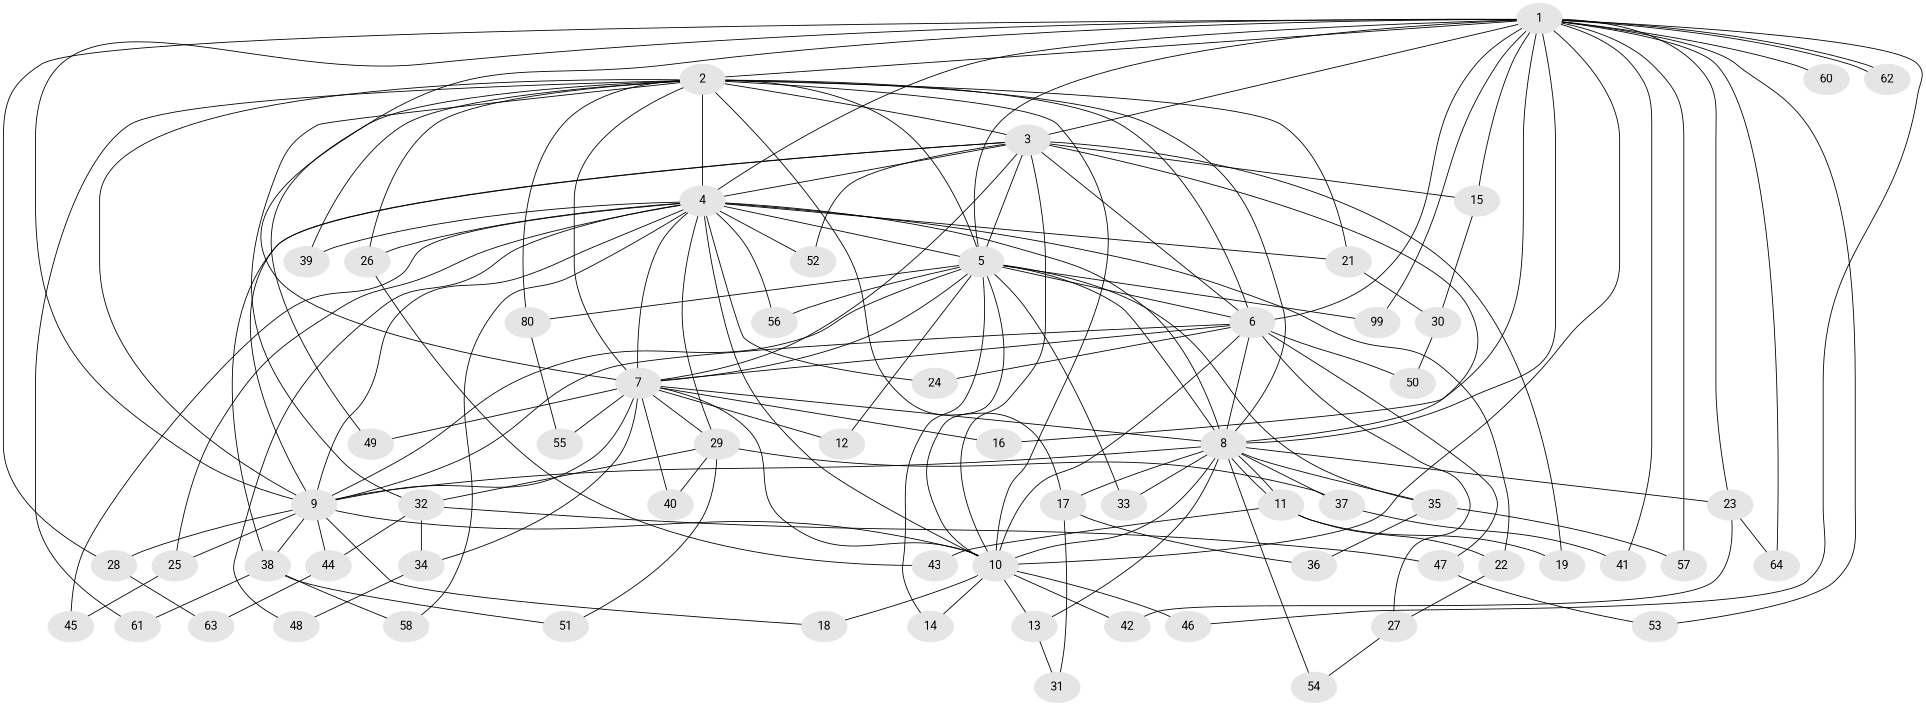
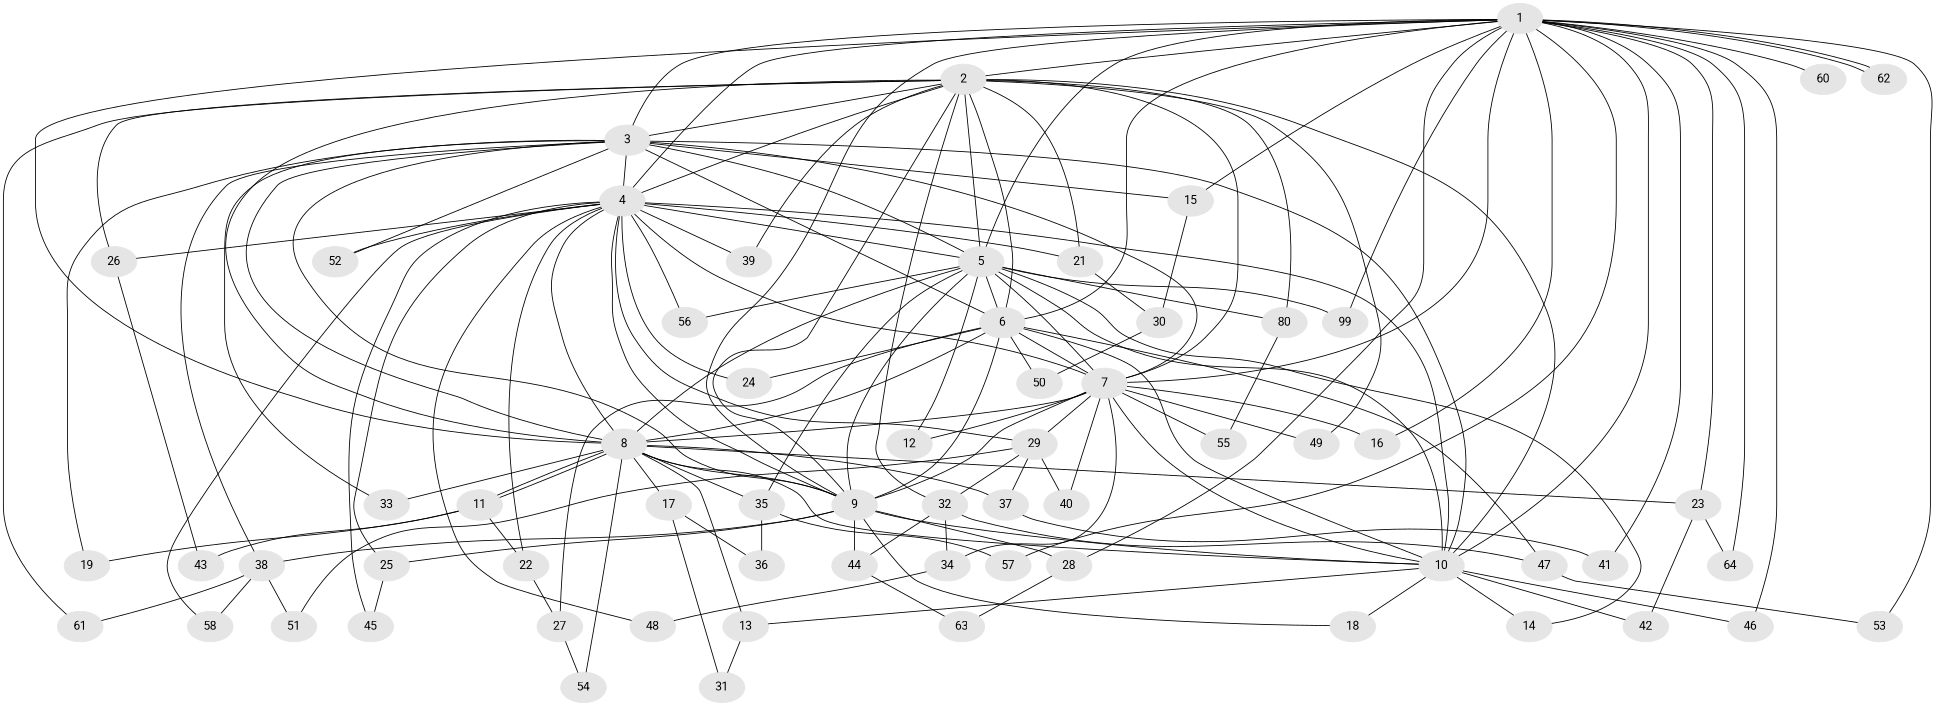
(867, 327) -> none
(1064, 370) -> (225, 281)
